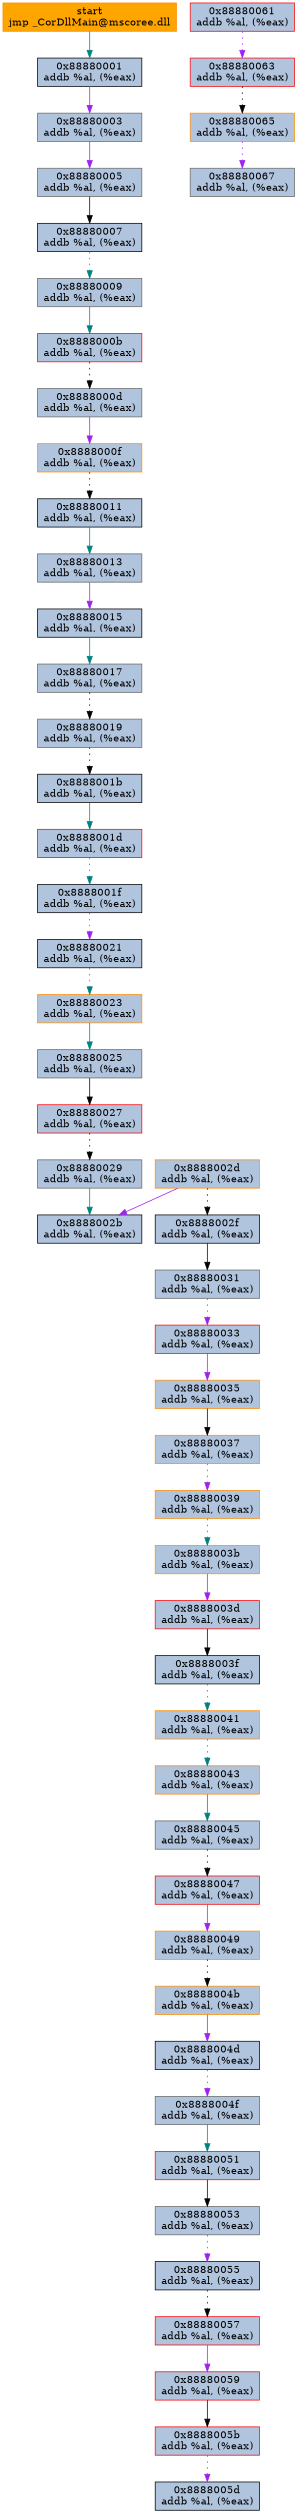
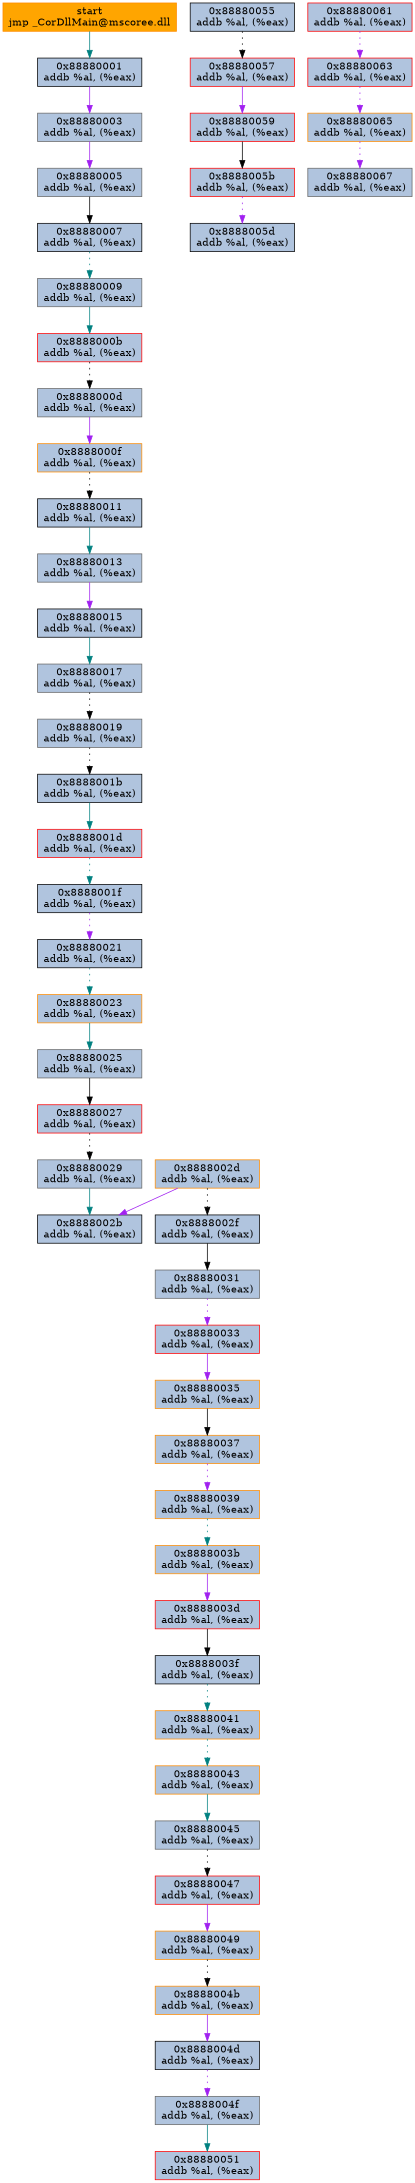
(242, 96) -> (360, 96)
(207, 2221) -> none
